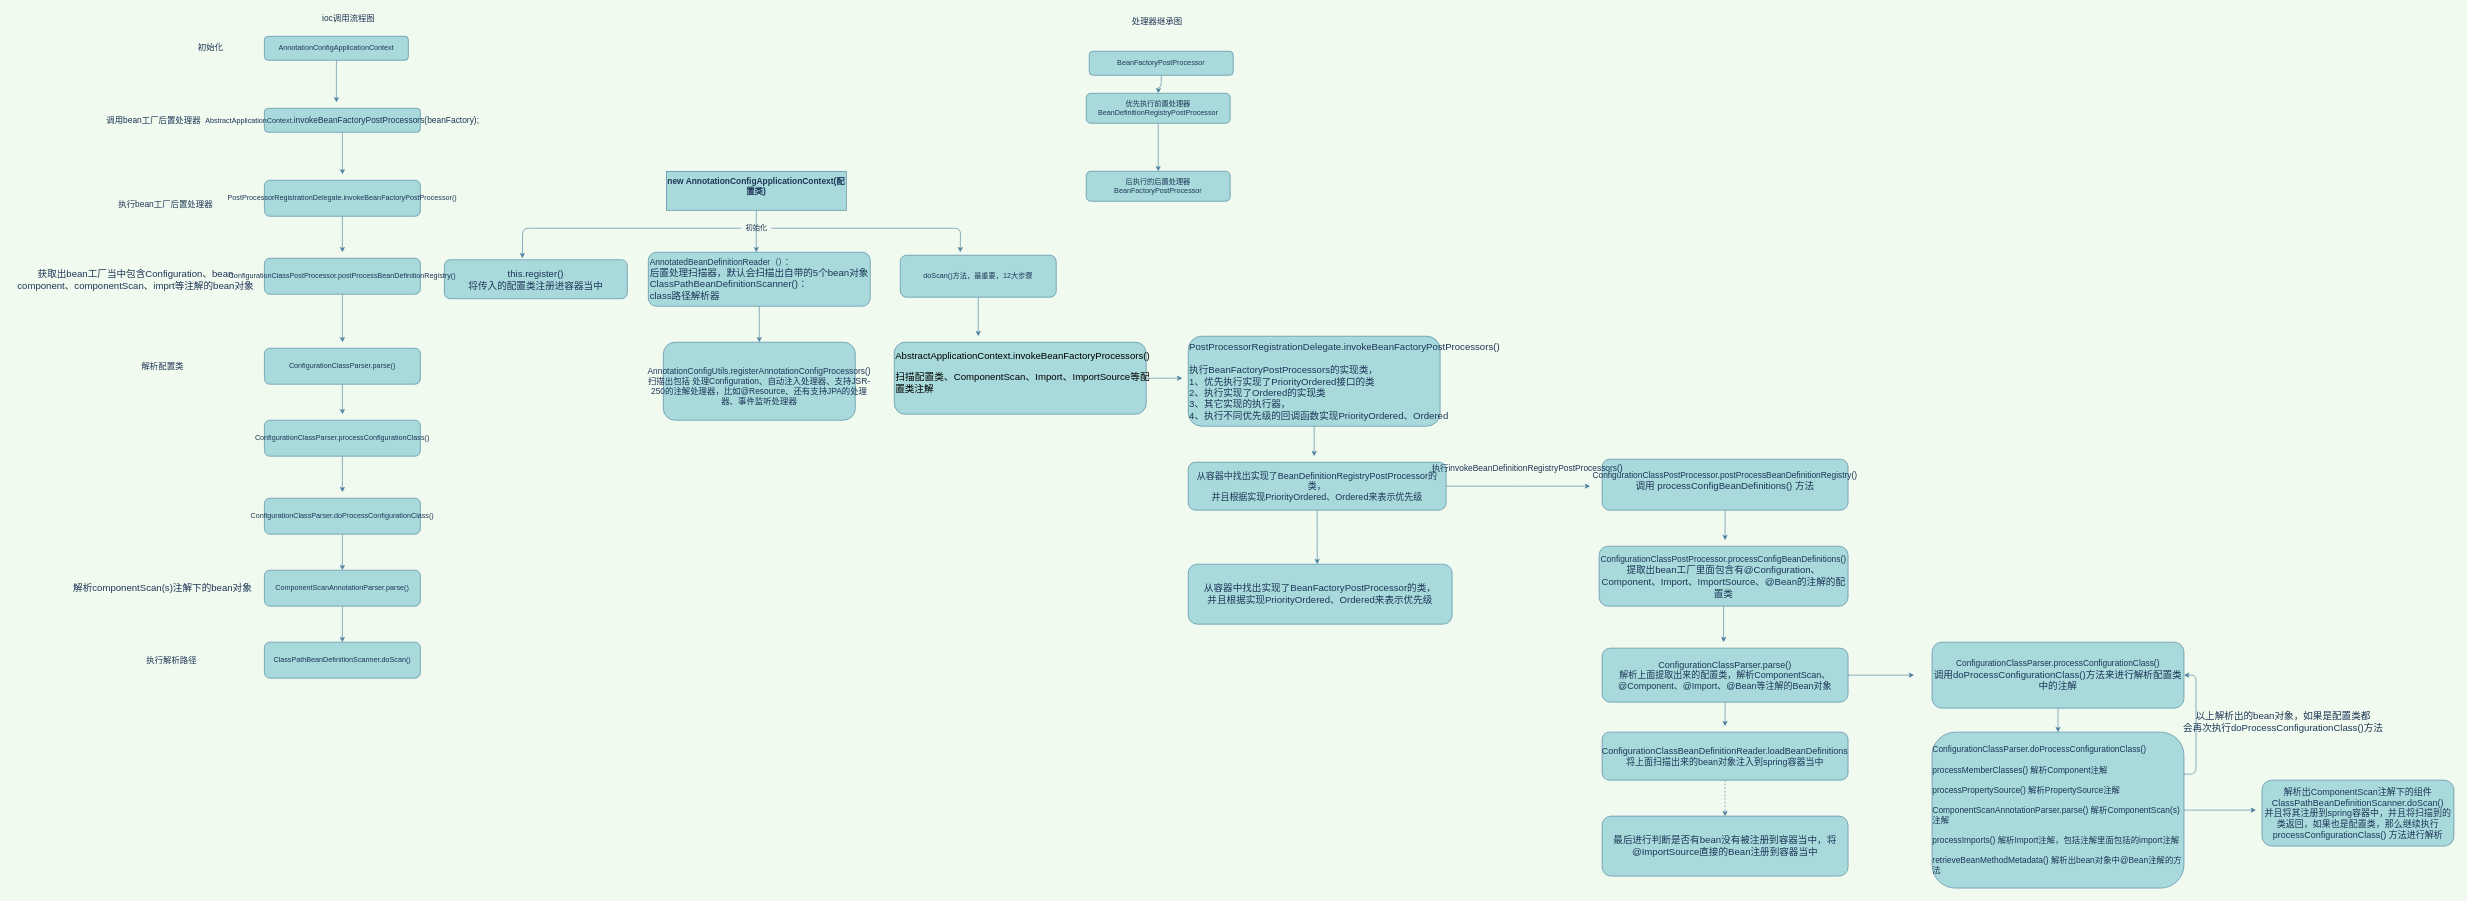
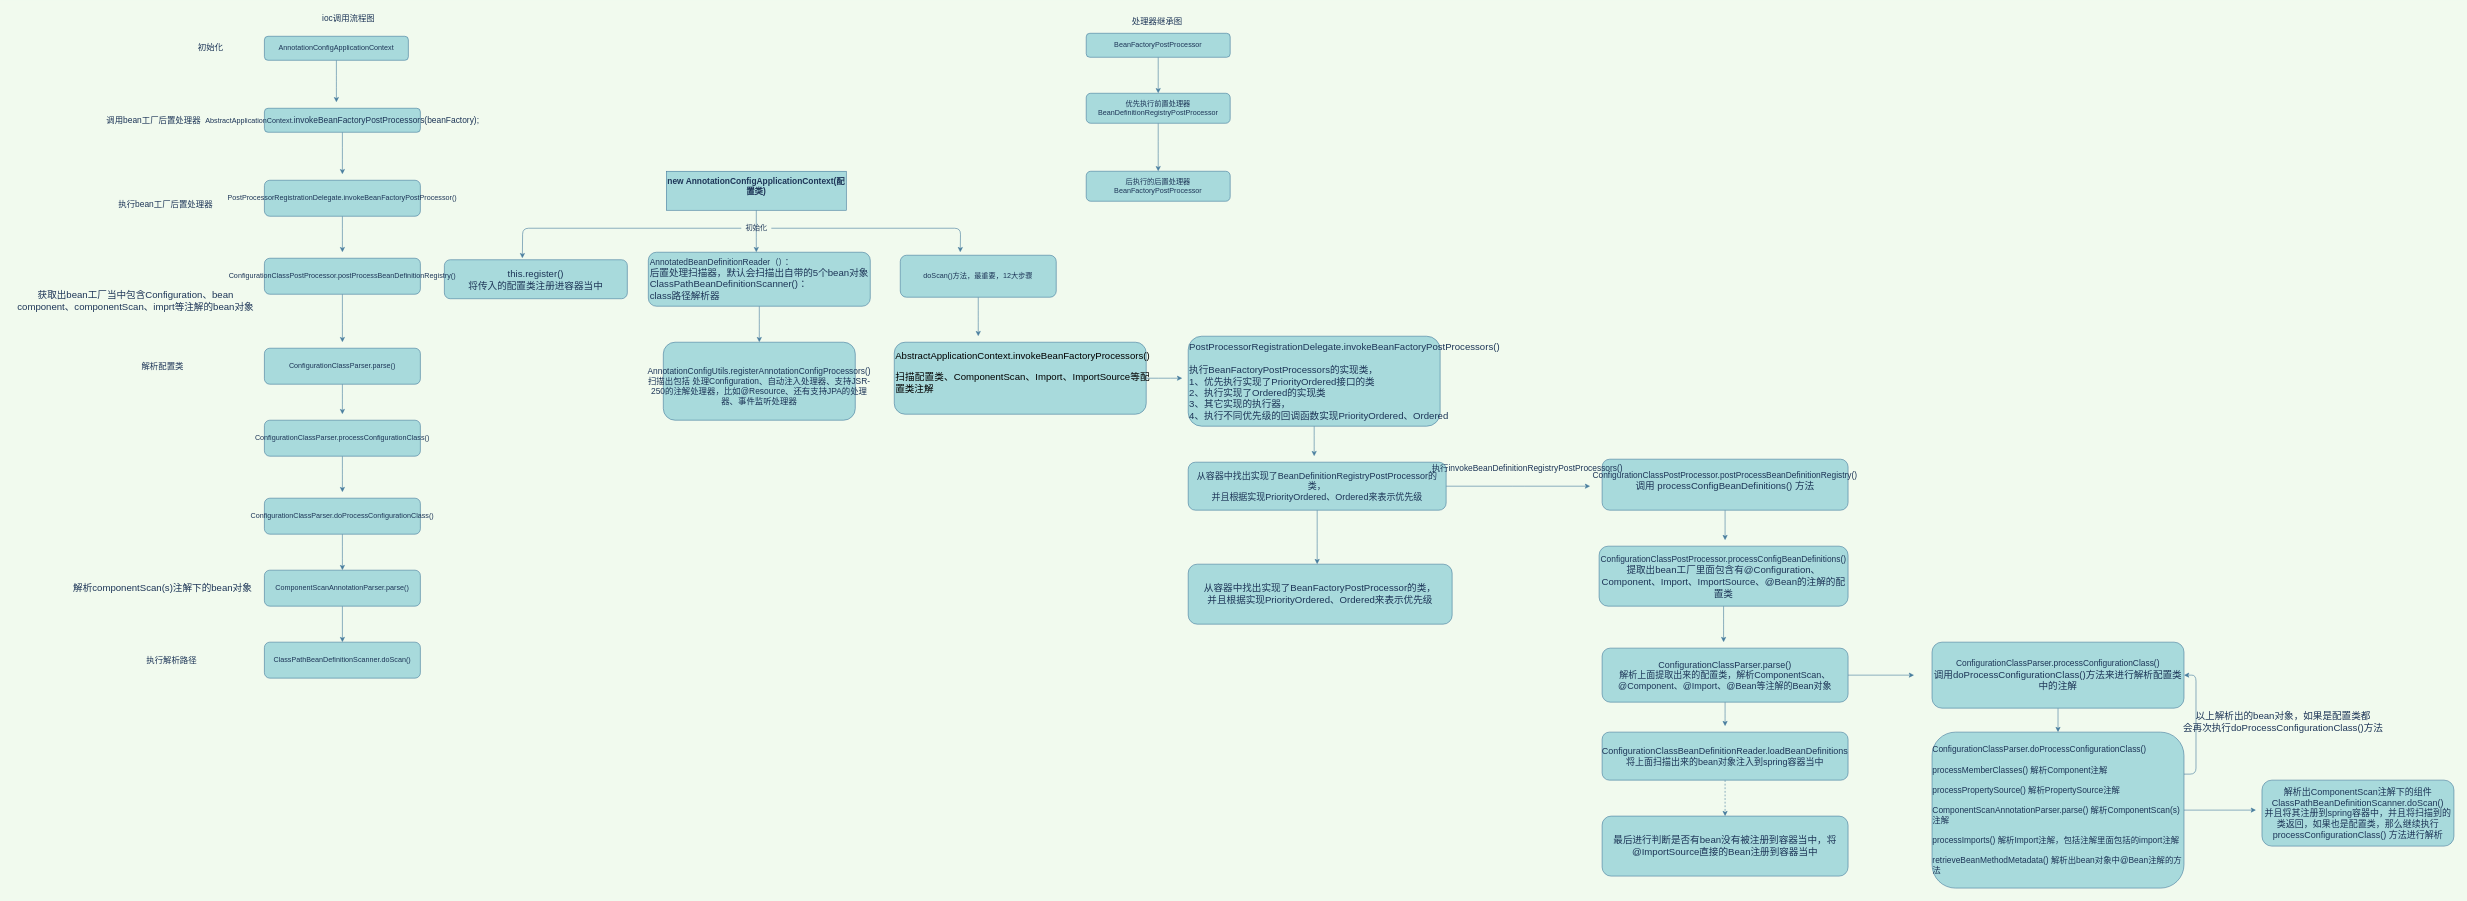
(1161, 63) -> (1158, 45)
(135, 279) -> (135, 300)
